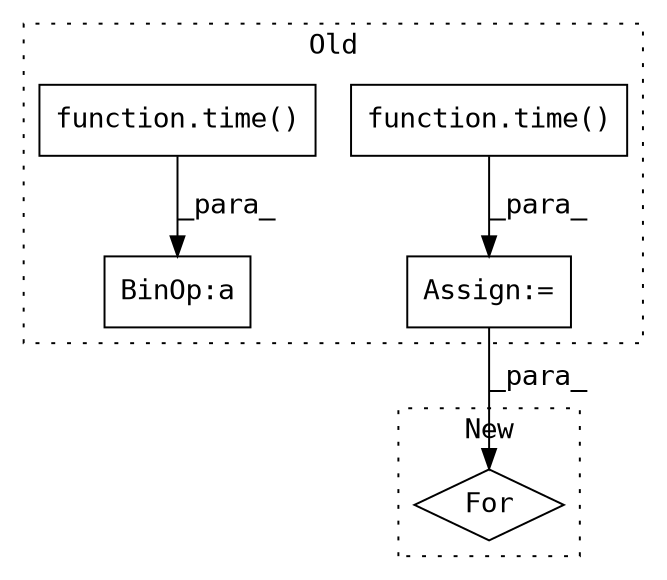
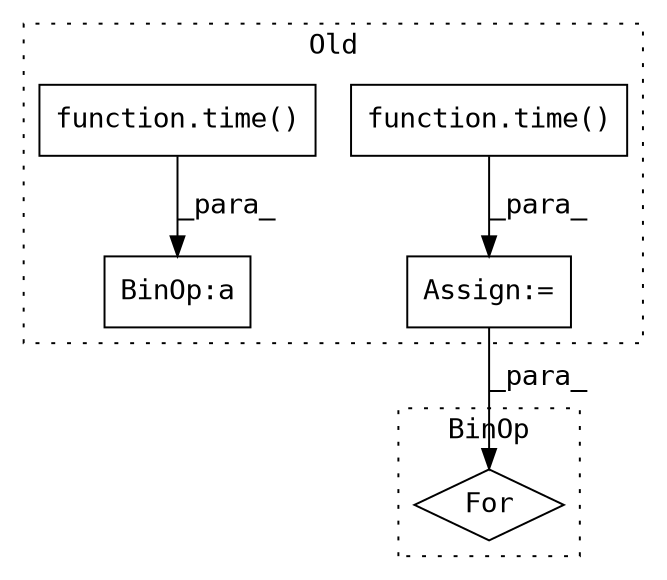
(489, 431) -> (489, 431)
